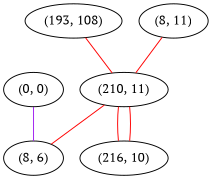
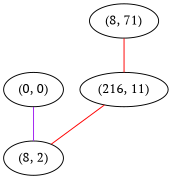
(74, 21) -> none
(174, 21) -> (124, 21)
(124, 90) -> (124, 90)
(34, 158) -> (34, 158)
(124, 158) -> none
